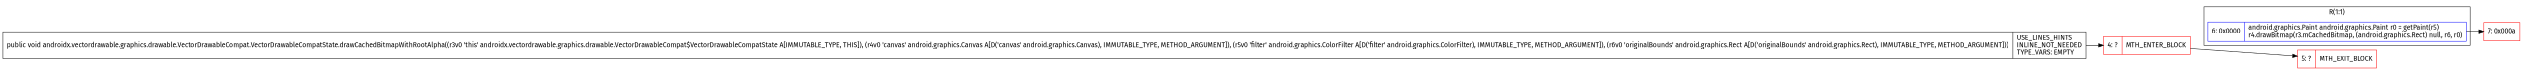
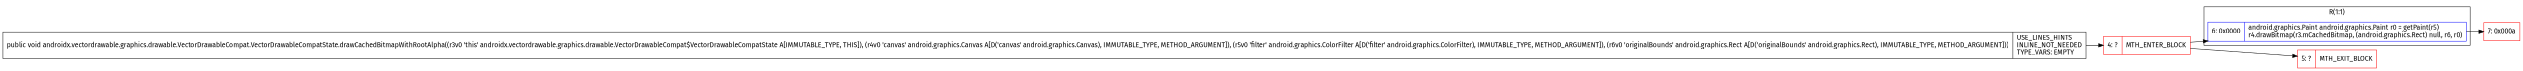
none -> (2197, 42)
